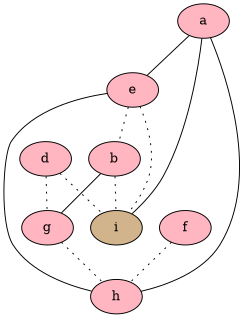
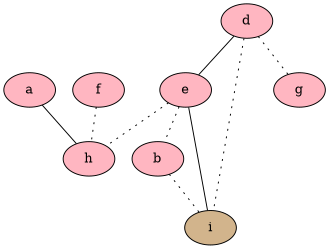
(168, 56) -> (216, 56)
(182, 132) -> none
(151, 161) -> (198, 159)
(4, 185) -> (137, 124)
(86, 188) -> none
(82, 262) -> none
